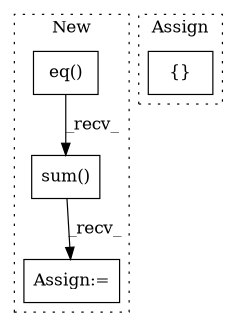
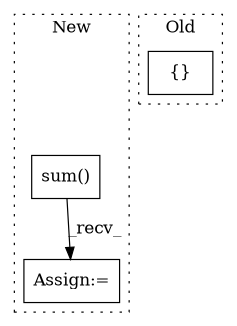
(181, 28) -> (181, 28)
(66, 73) -> none
